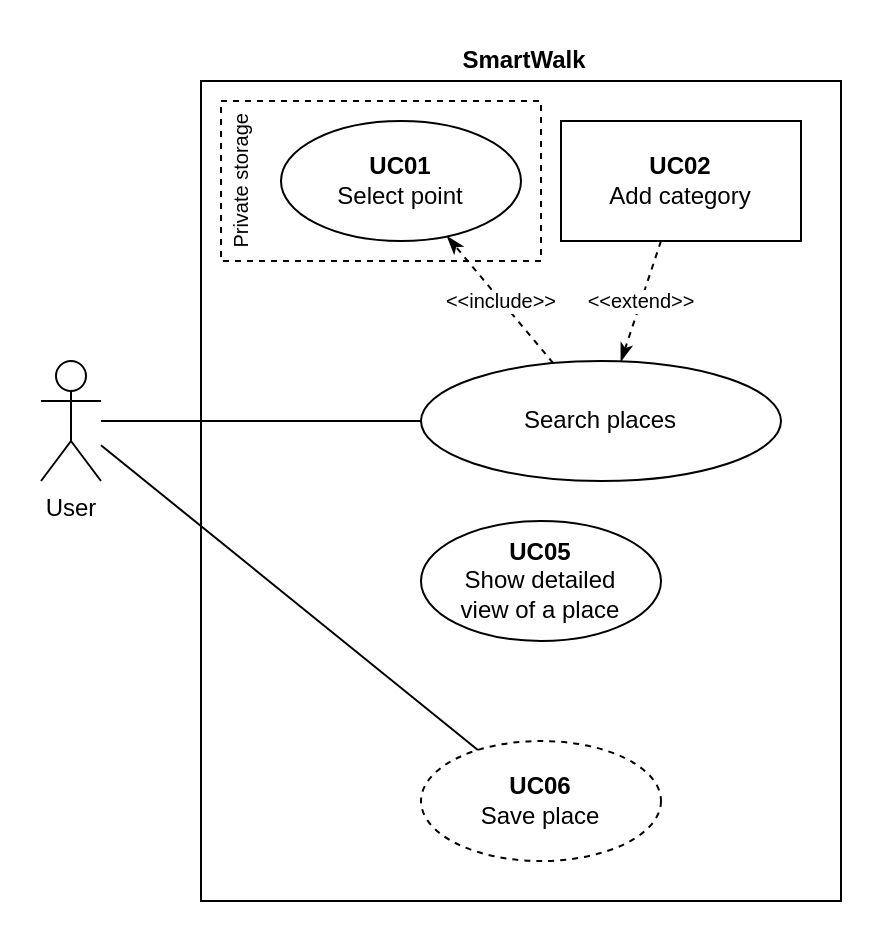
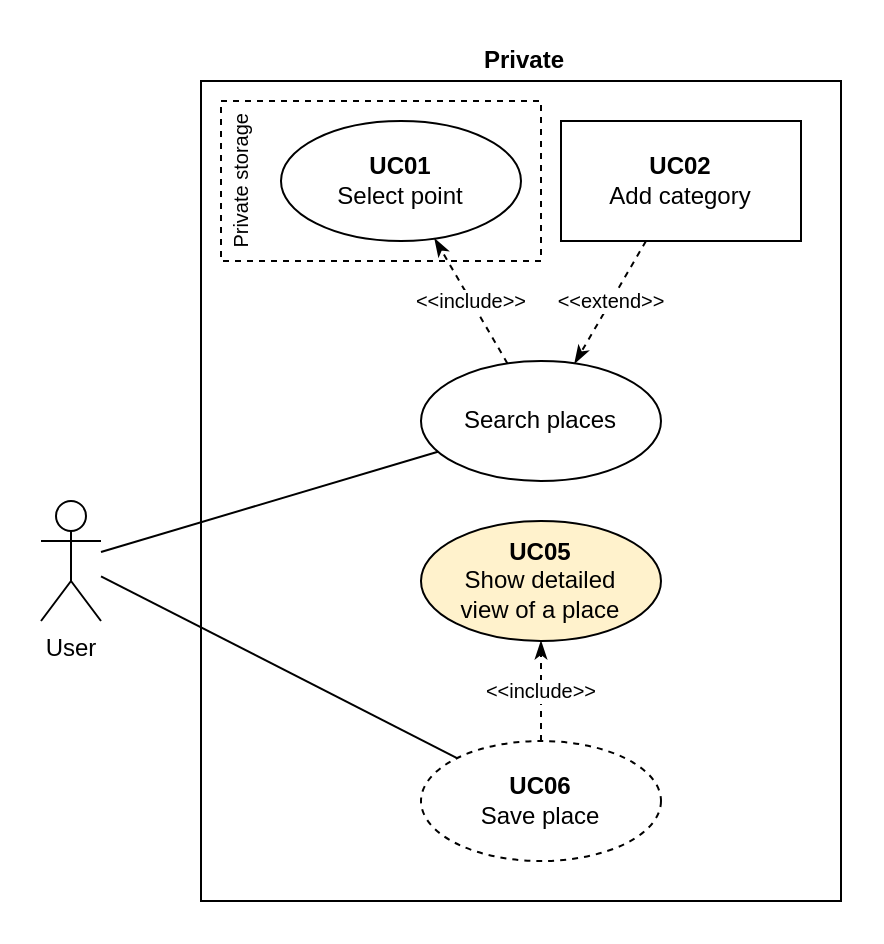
(525, 61) -> (525, 61)
(71, 421) -> (71, 561)
(601, 421) -> (541, 421)
(541, 581) -> (541, 581)
none -> (541, 698)
